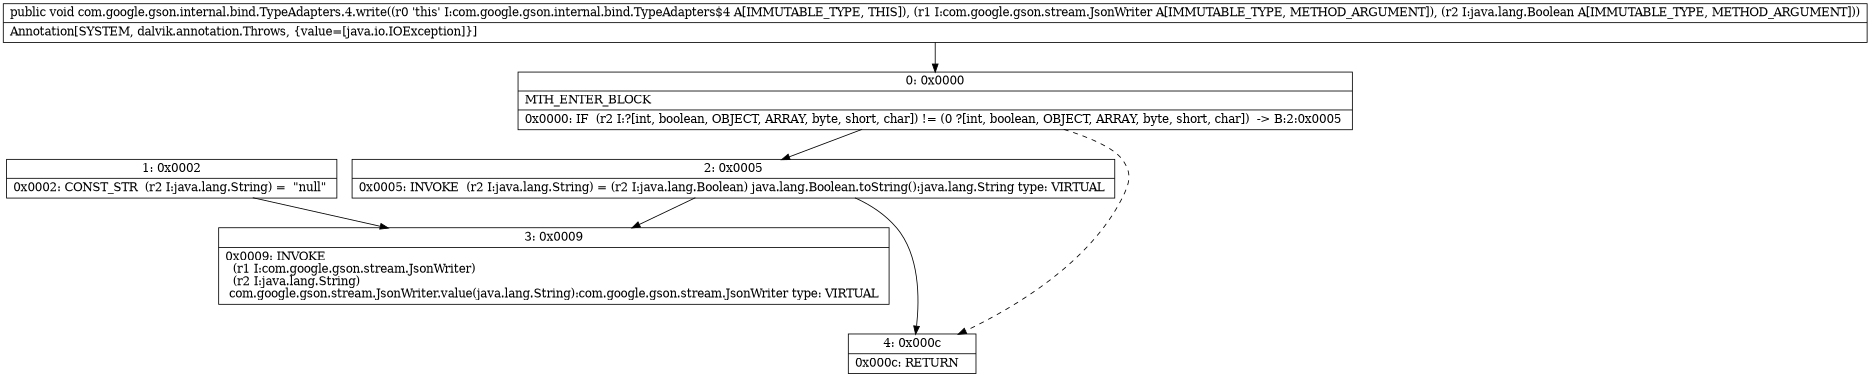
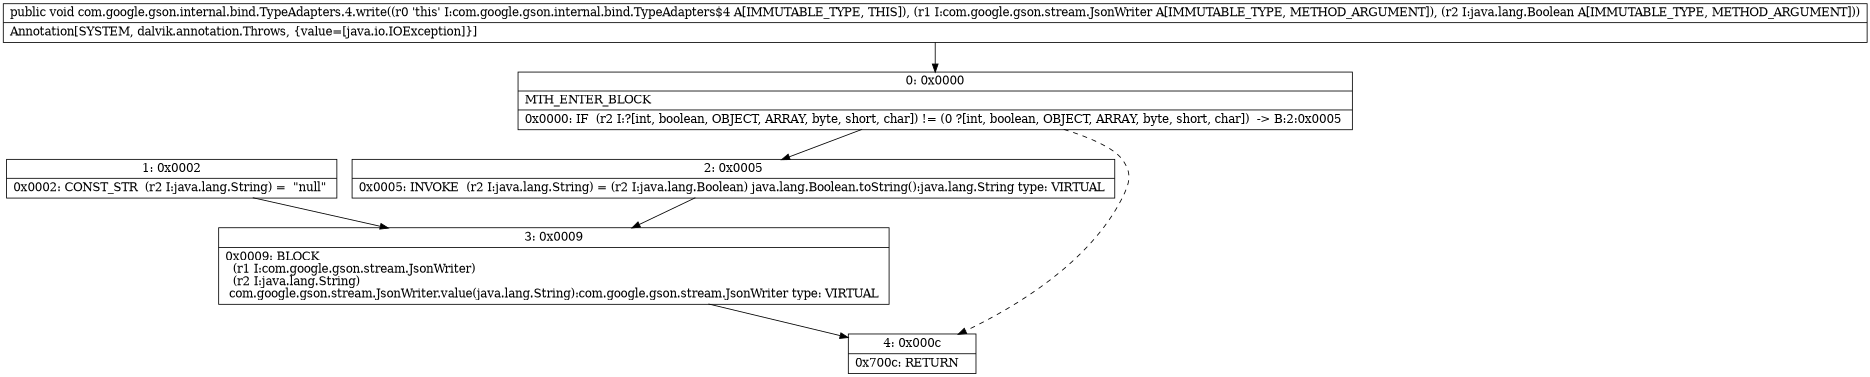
(909, 250) -> (774, 320)
(279, 257) -> (276, 257)
(912, 363) -> (912, 363)
